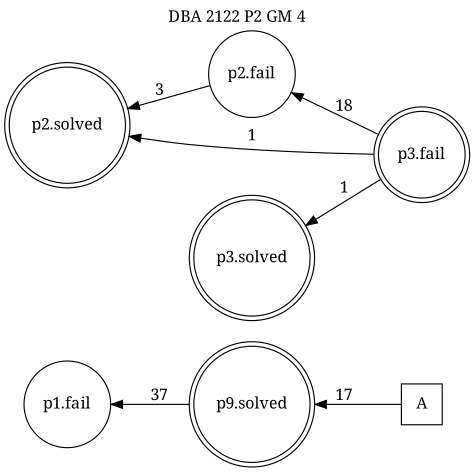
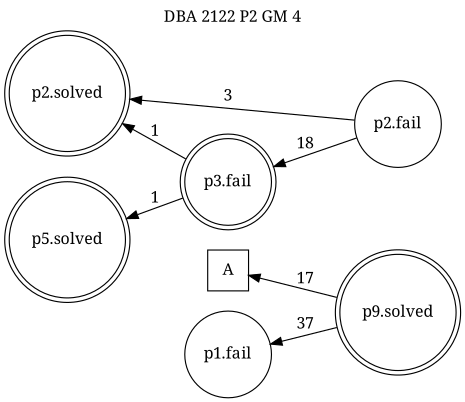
(340, 116) -> (321, 150)
(252, 258) -> (67, 240)
(364, 404) -> (298, 288)
